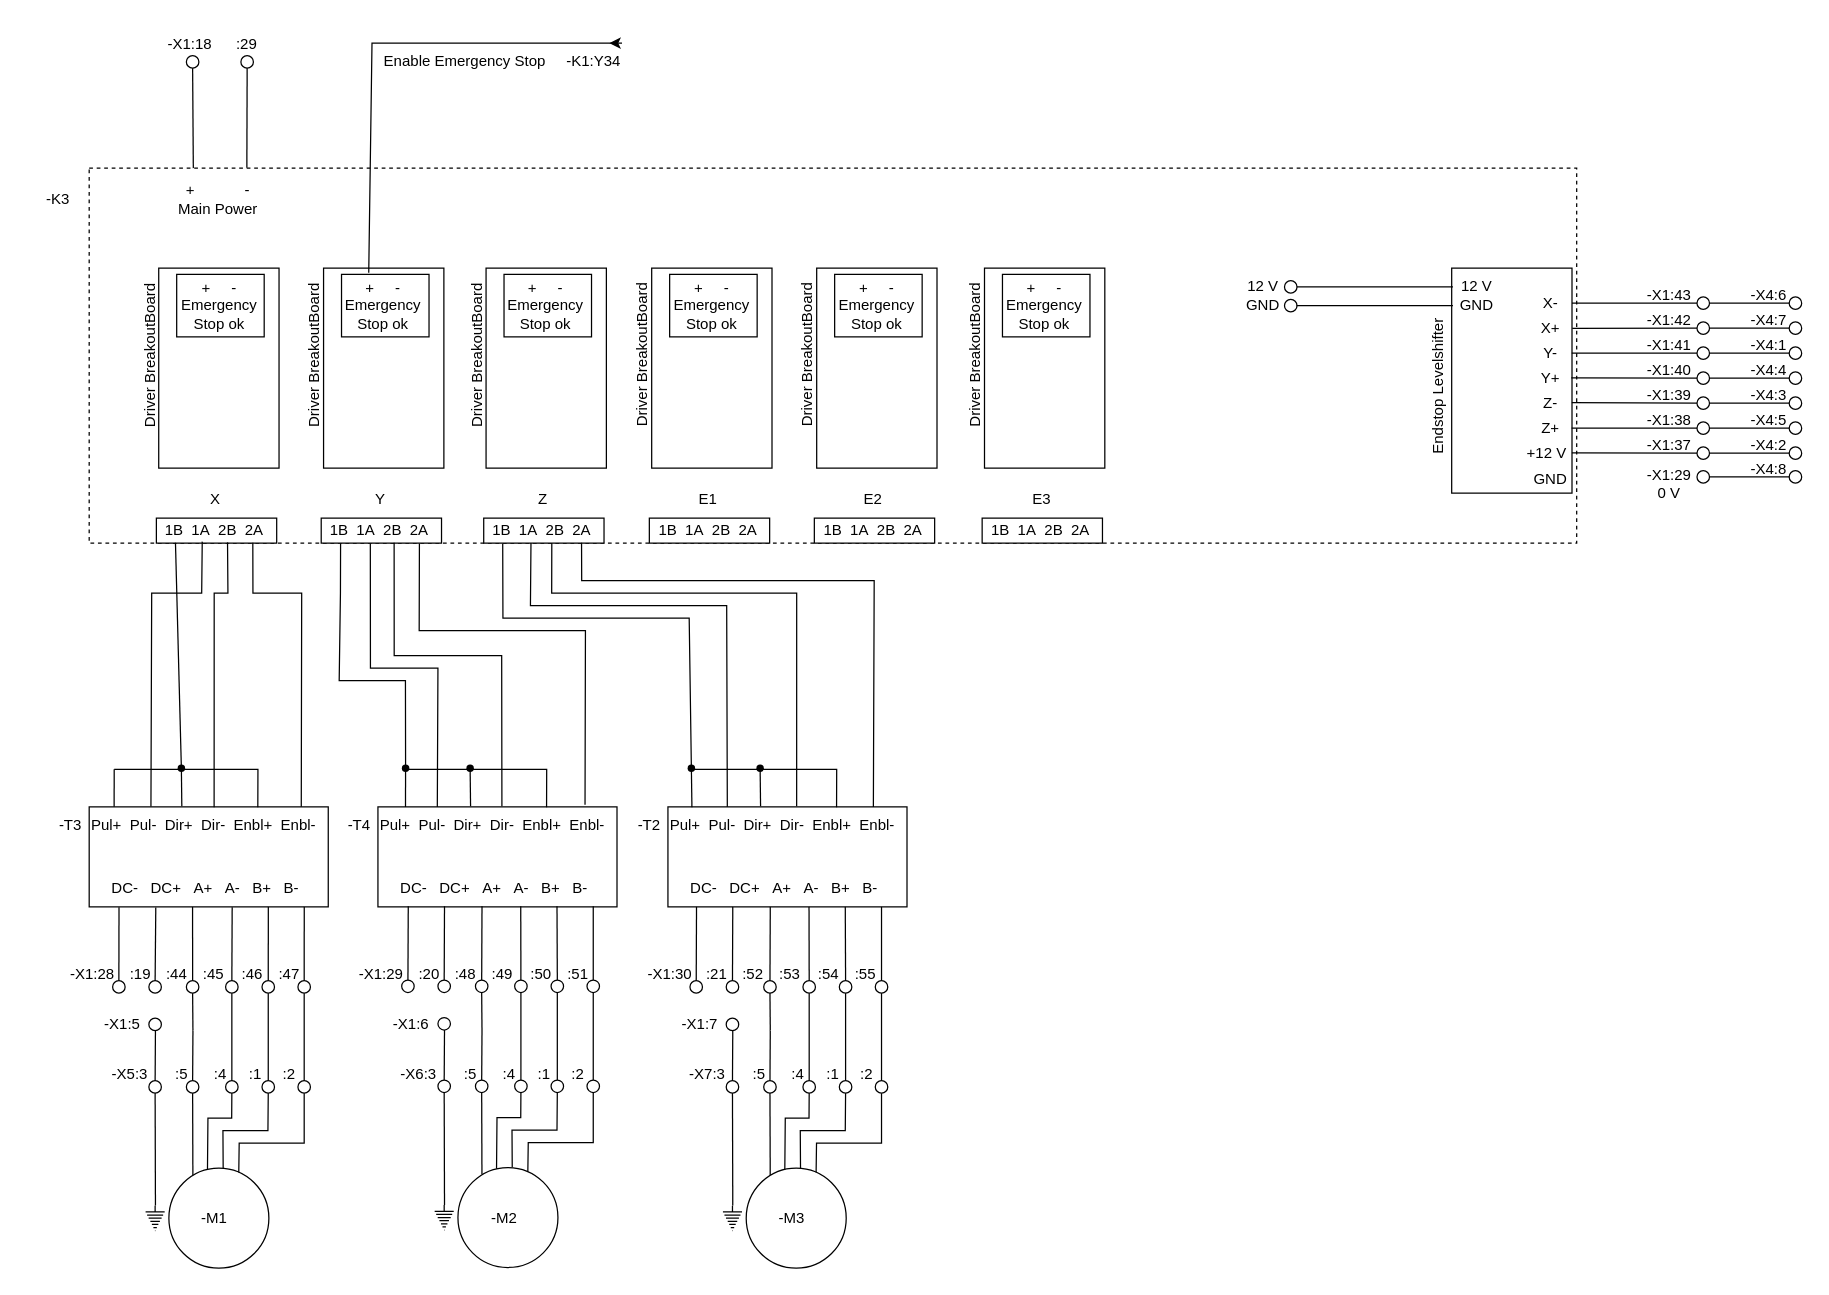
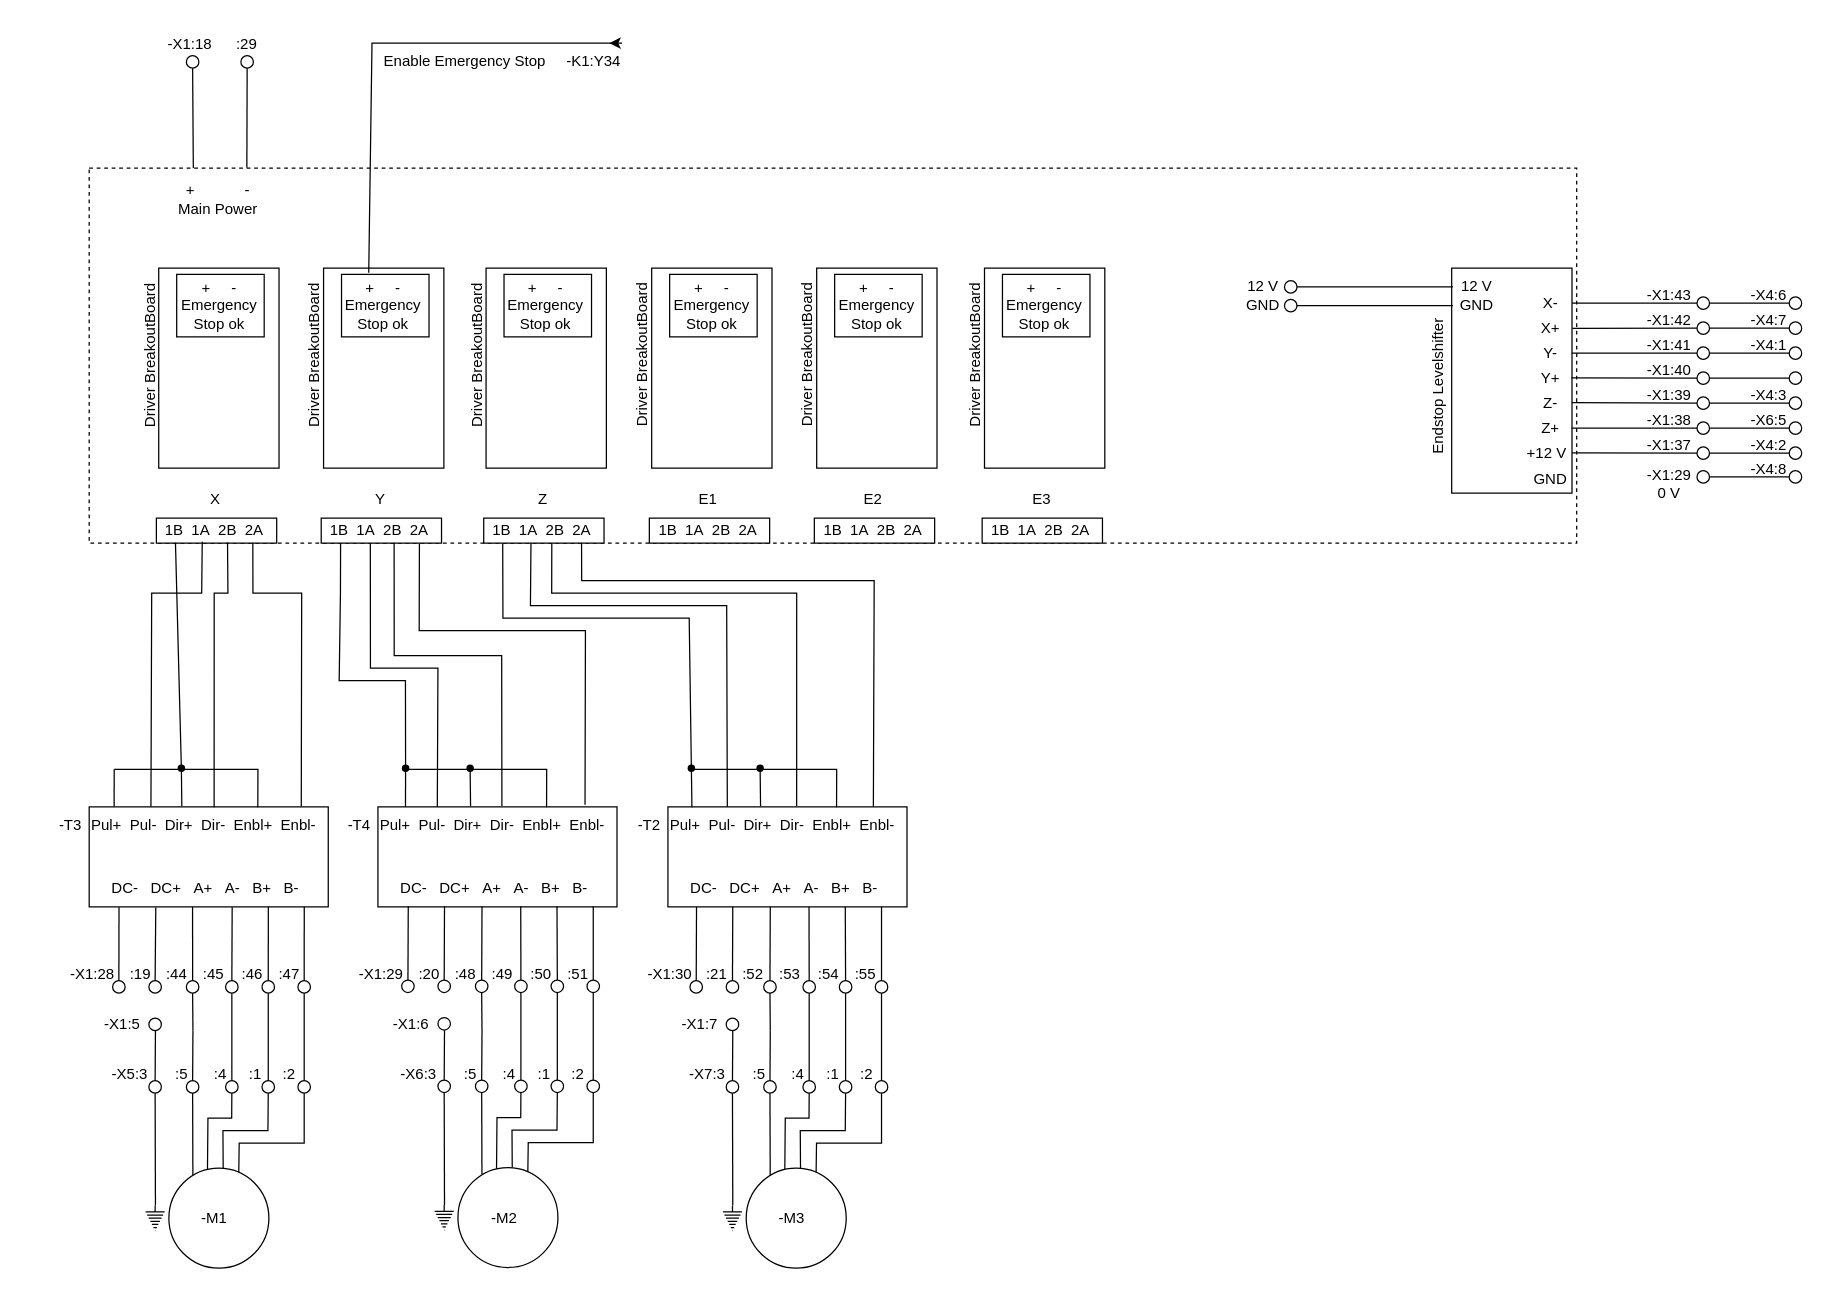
(58, 199) -> none
(1762, 371) -> none
(1768, 421) -> (1768, 421)
